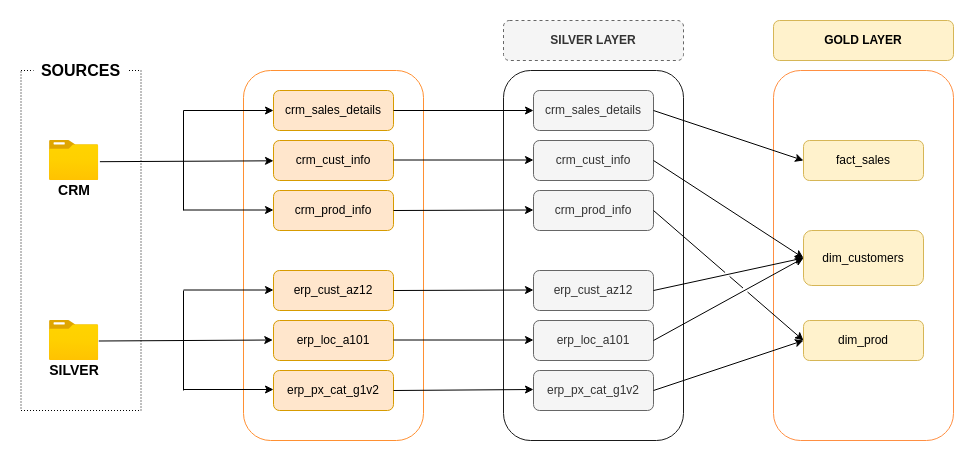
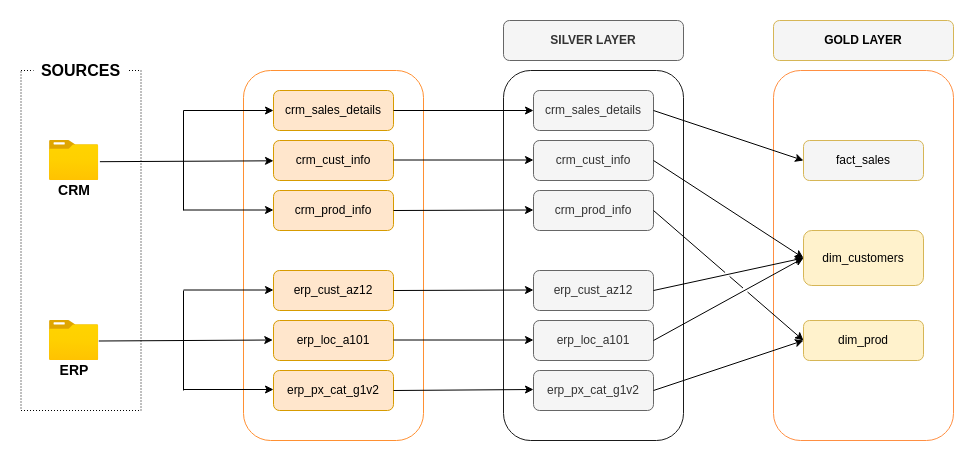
(594, 41) -> (594, 41)
(864, 41) -> (864, 41)
(864, 161) -> (864, 161)
(75, 371) -> (75, 371)
